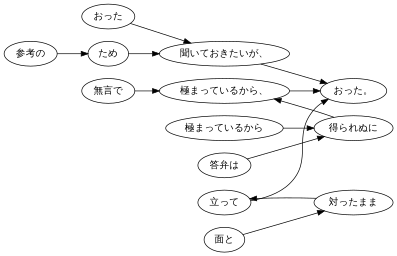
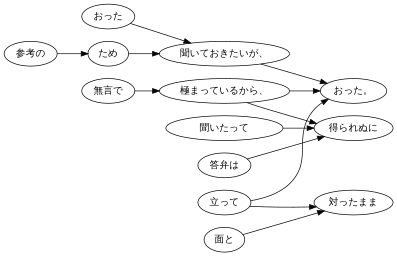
(308, 109) -> (278, 112)
(224, 128) -> (224, 128)
(287, 198) -> (280, 207)
